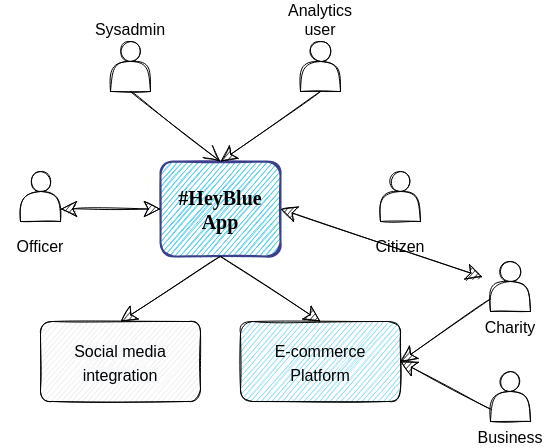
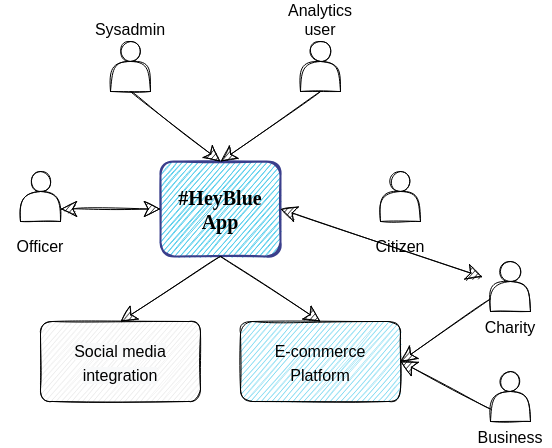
(213, 156) -> (209, 153)
